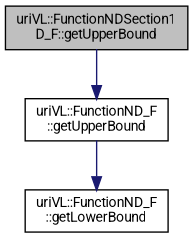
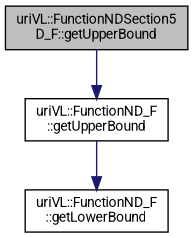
(97, 28) -> (97, 28)
